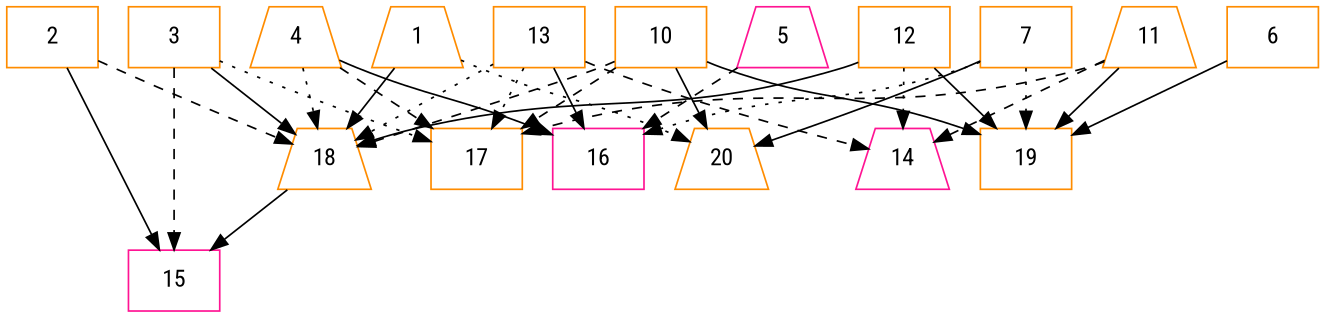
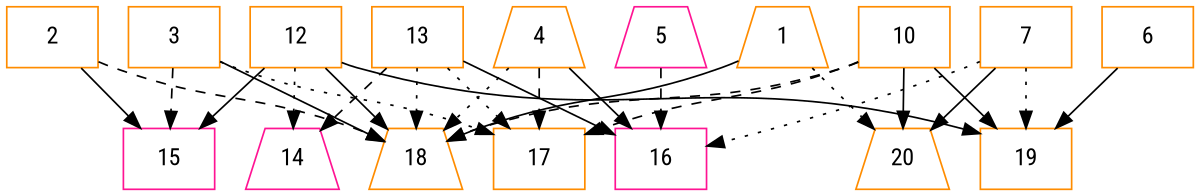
(1149, 37) -> none
(256, 215) -> (242, 89)
